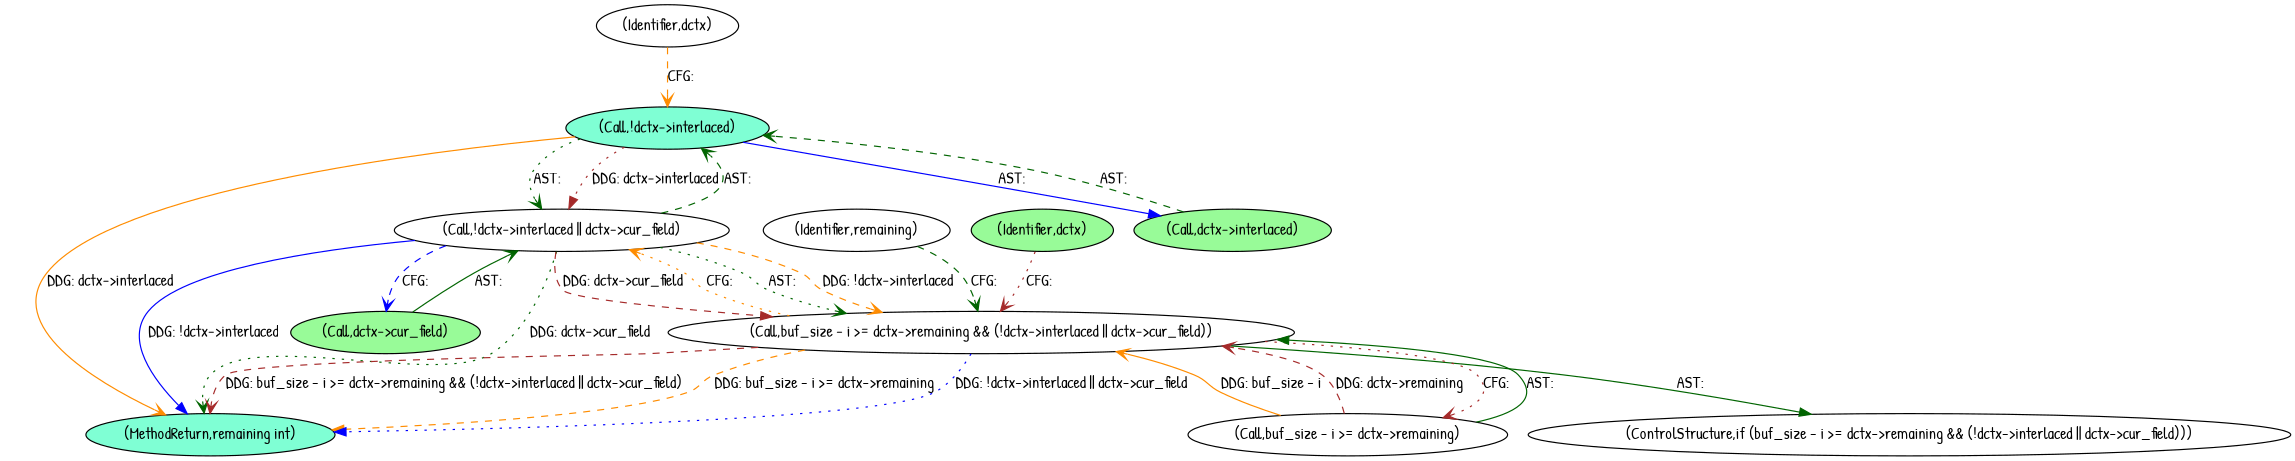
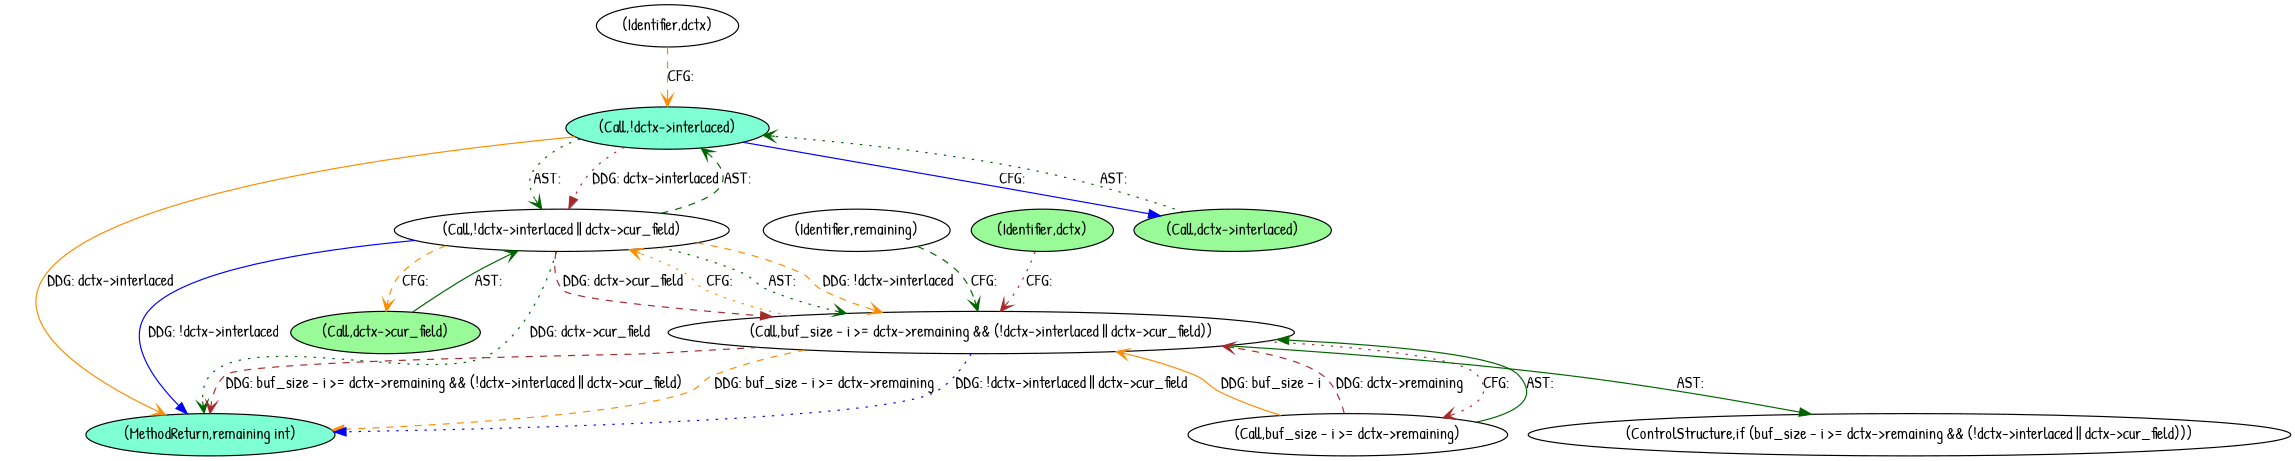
(982, 161) -> (982, 161)
(1014, 179) -> (1014, 179)
(410, 266) -> (410, 266)
